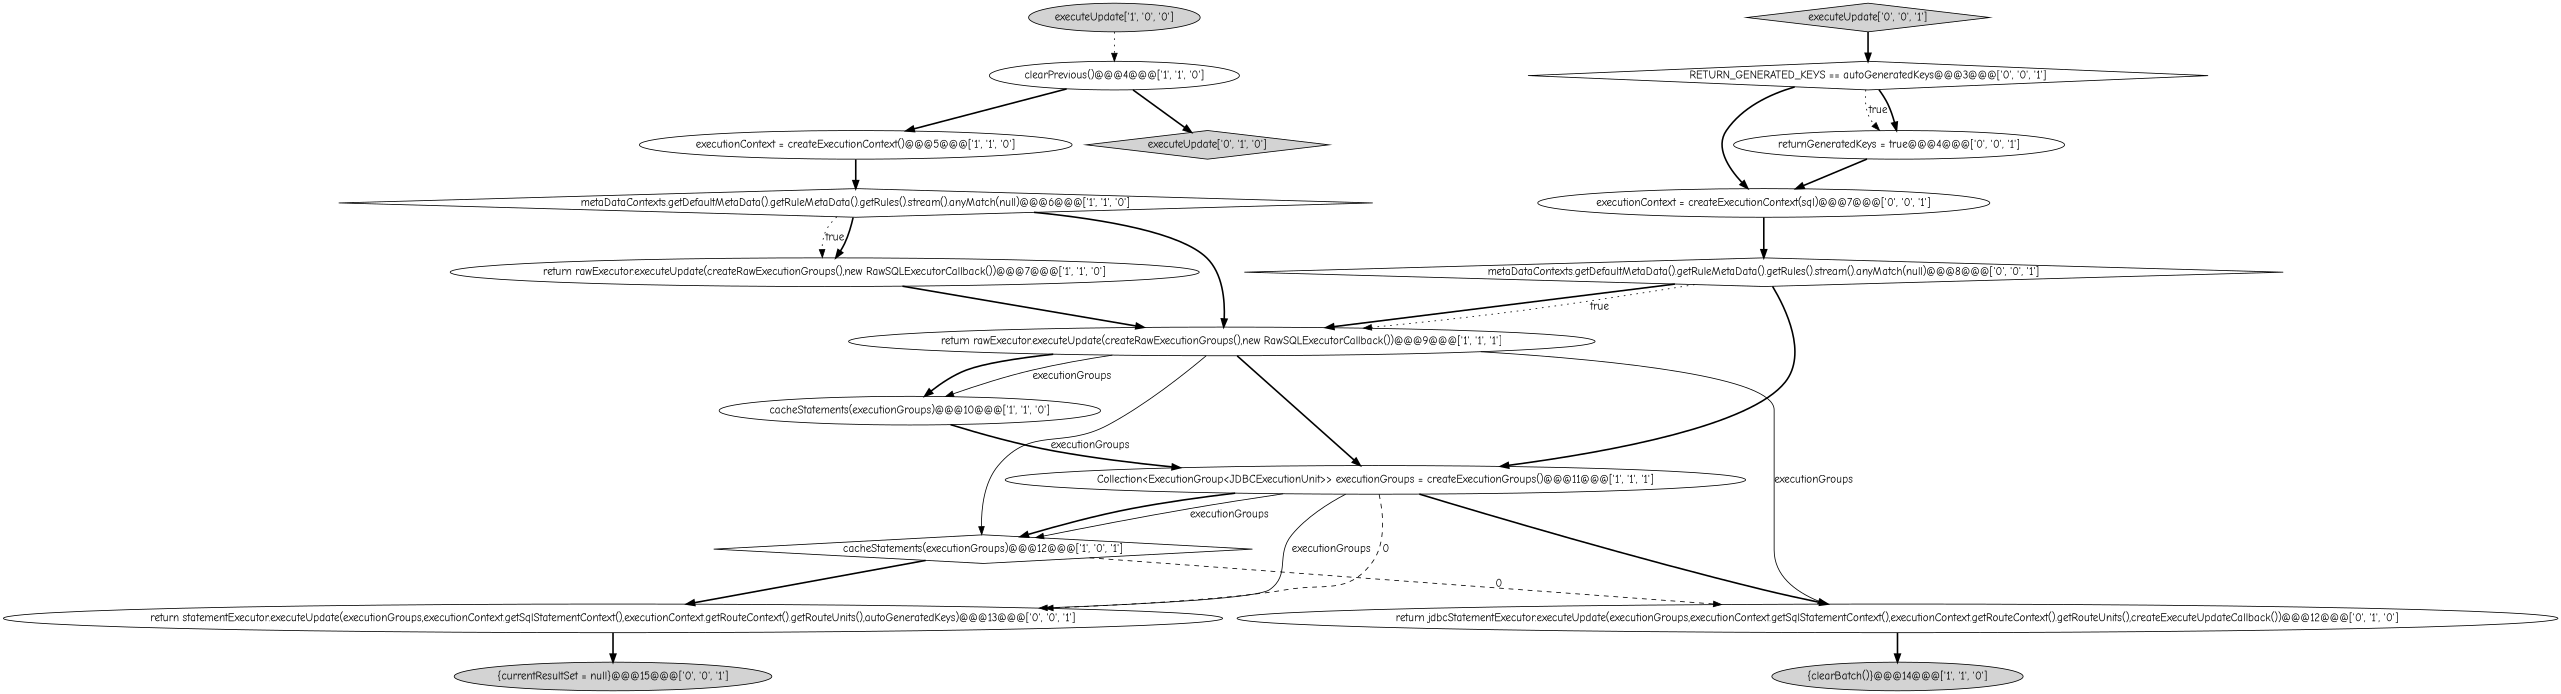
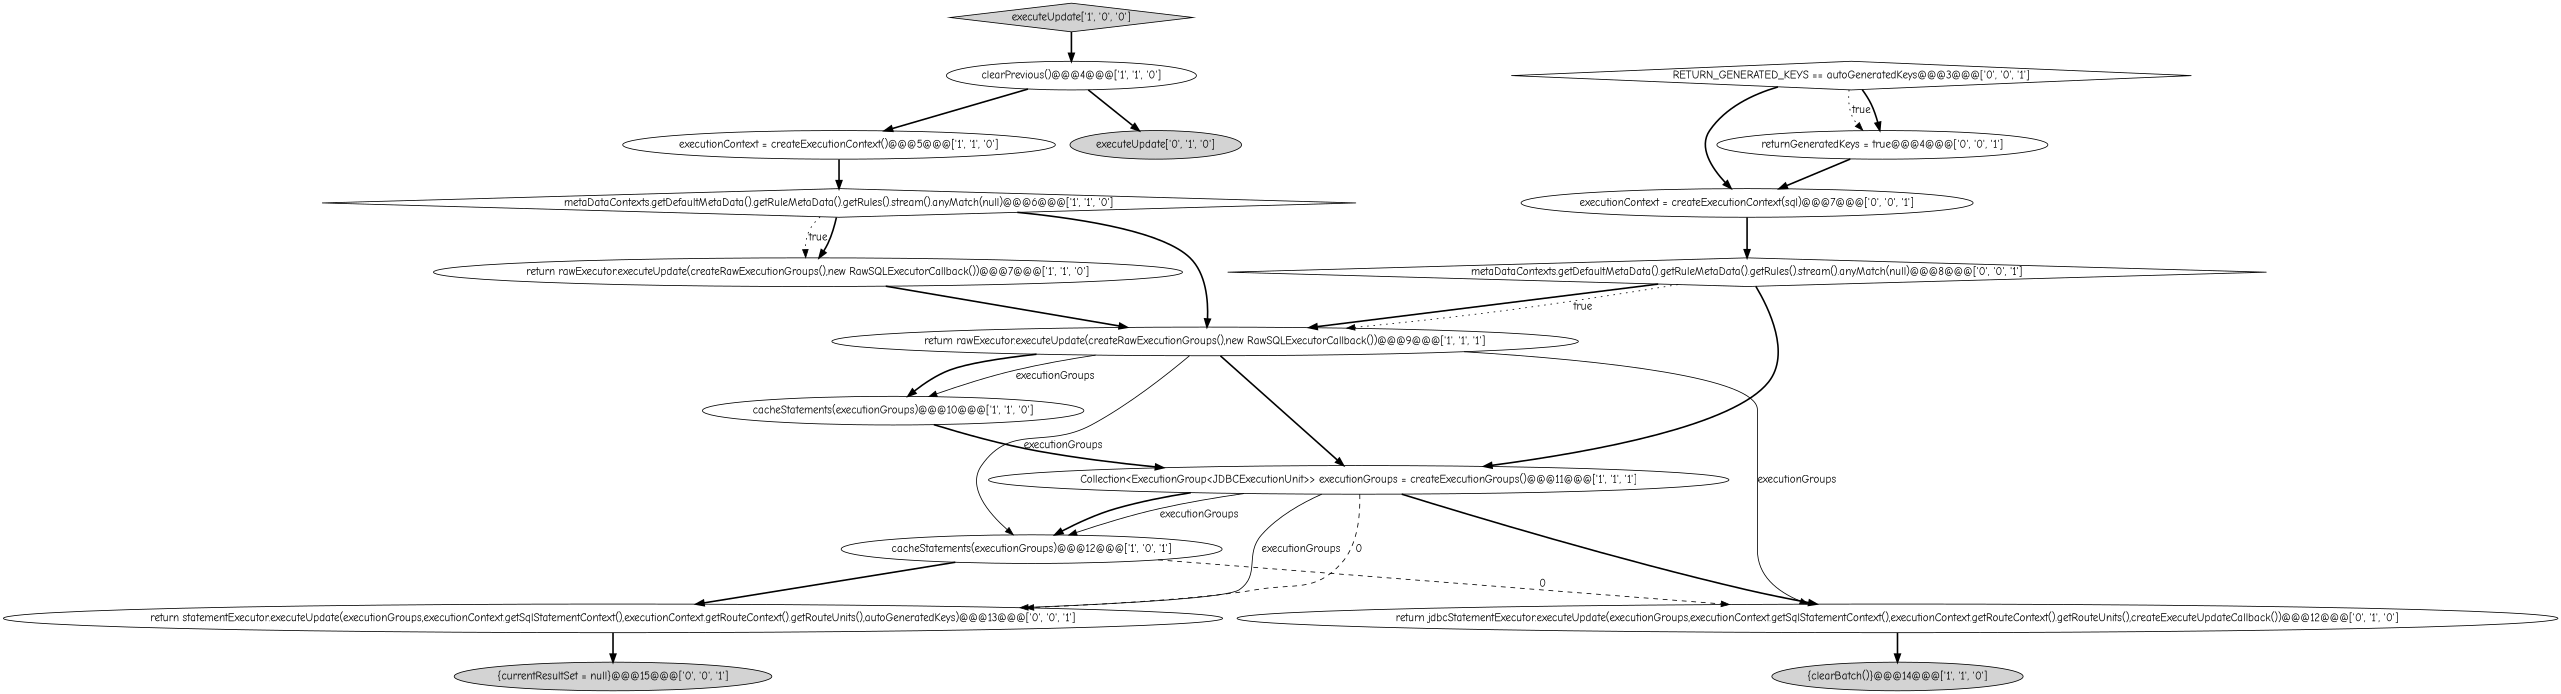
(1114, 18) -> (1071, 18)
(1868, 18) -> none
(1114, 43) -> (1071, 43)
(1208, 145) -> (1156, 145)
(983, 549) -> (1032, 549)
